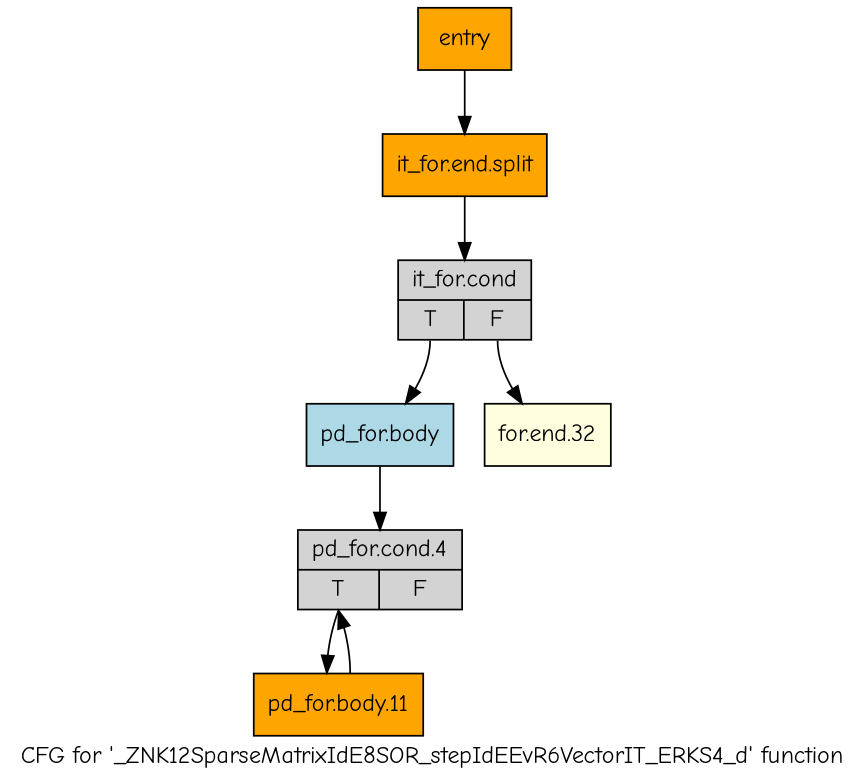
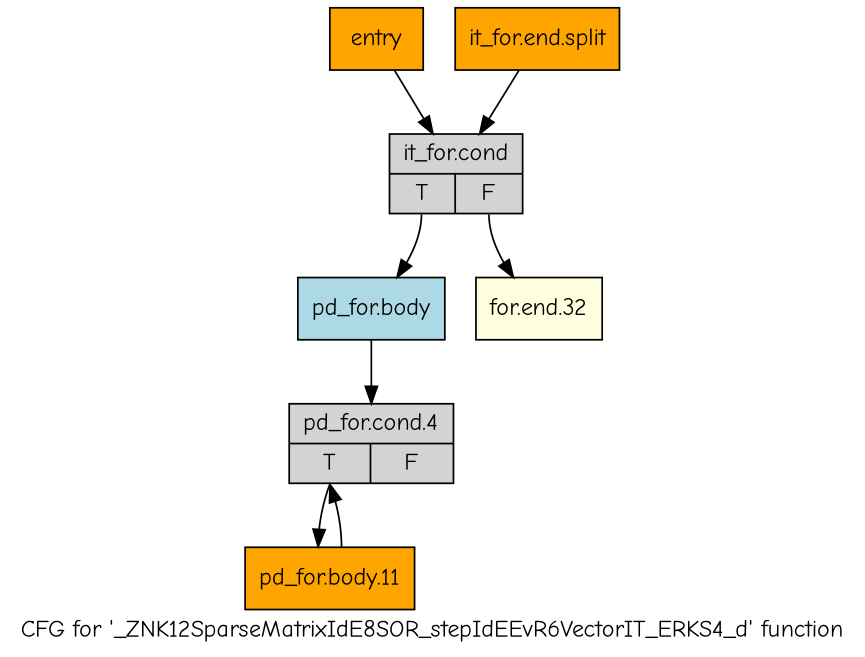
(465, 93) -> (409, 95)
